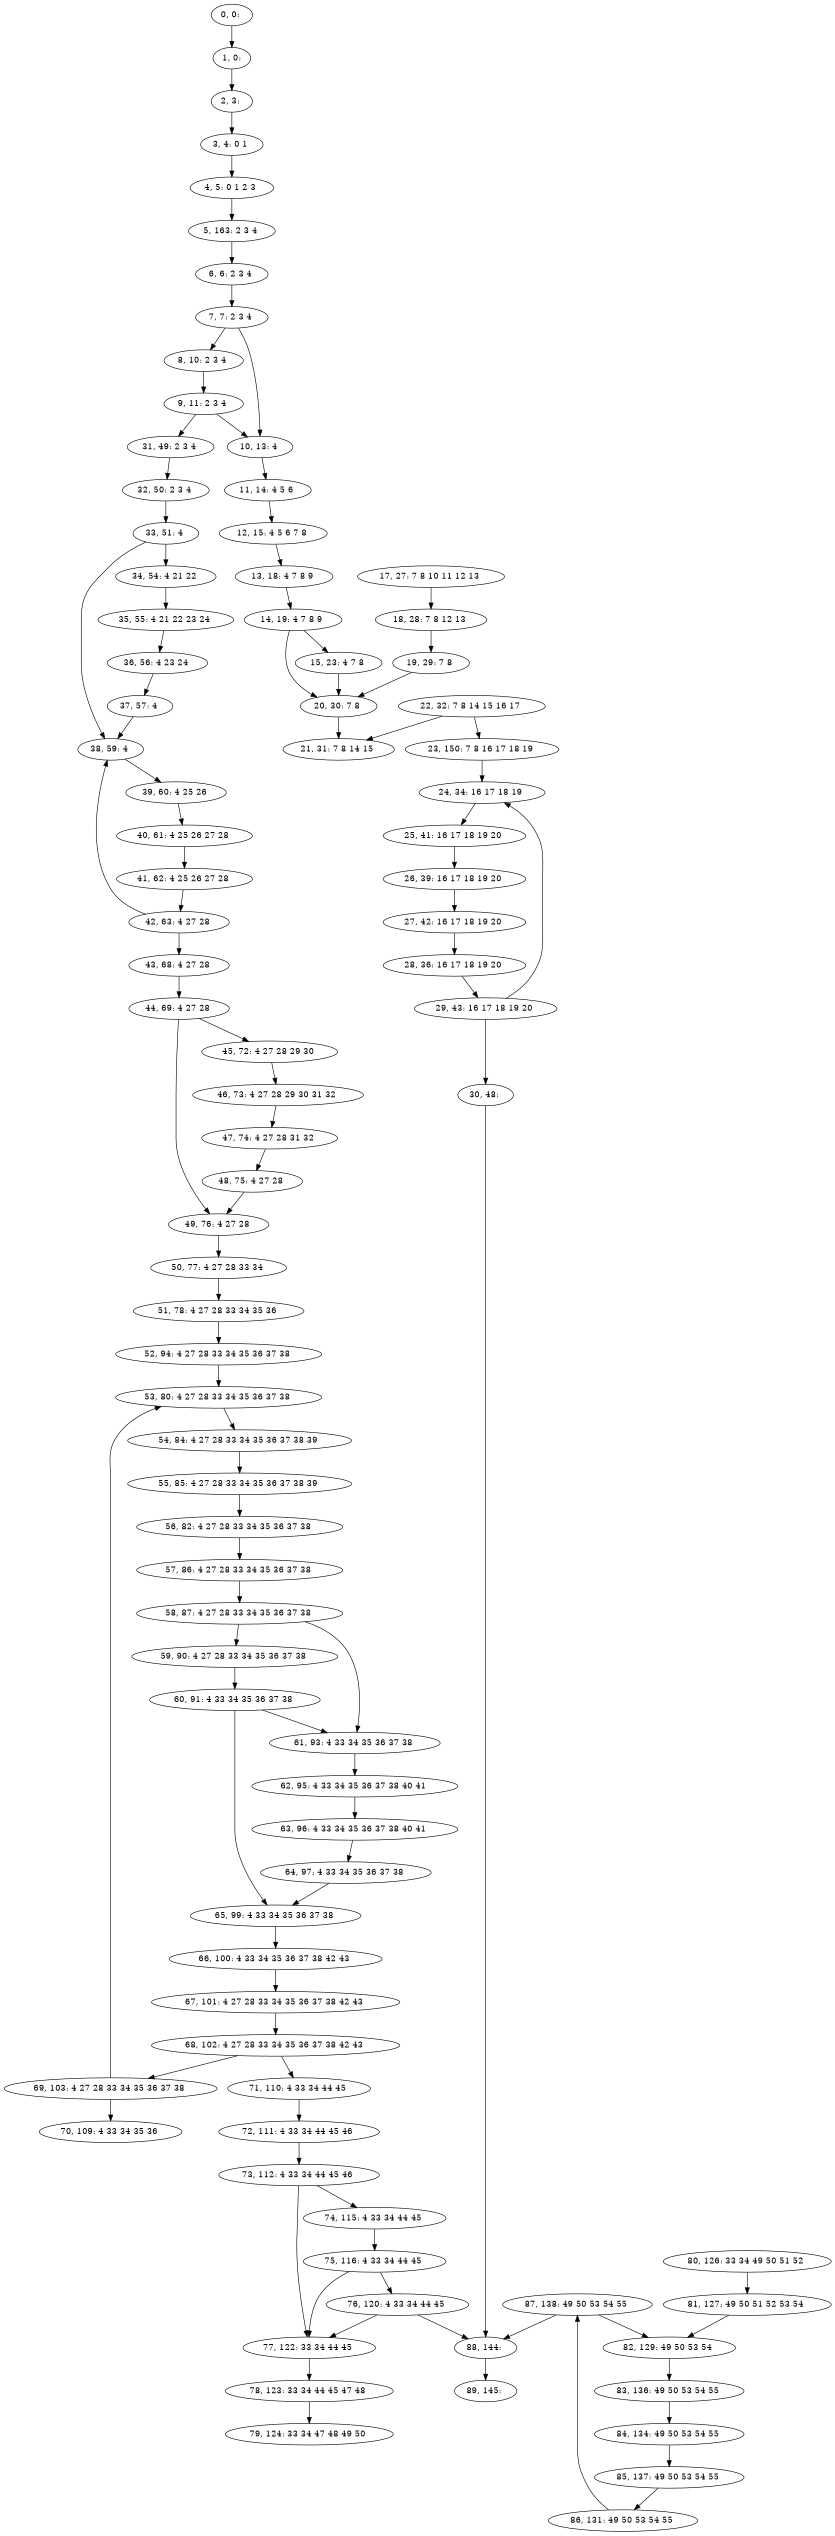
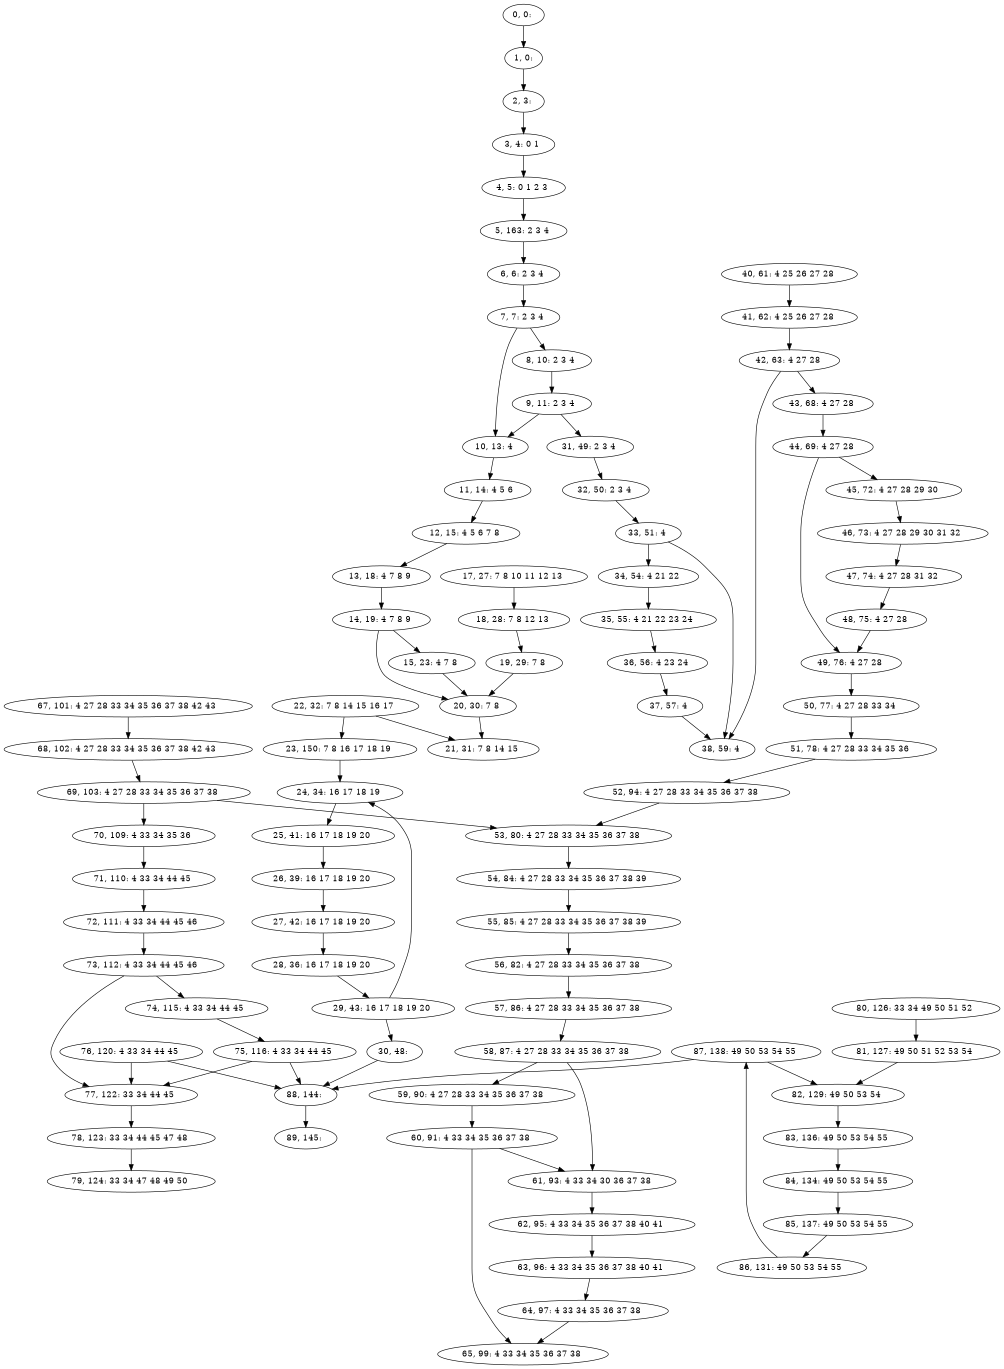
(176, 793) -> none
(355, 1743) -> (592, 1181)
(276, 1959) -> none
(286, 2064) -> (144, 854)
(385, 2280) -> (294, 1071)
